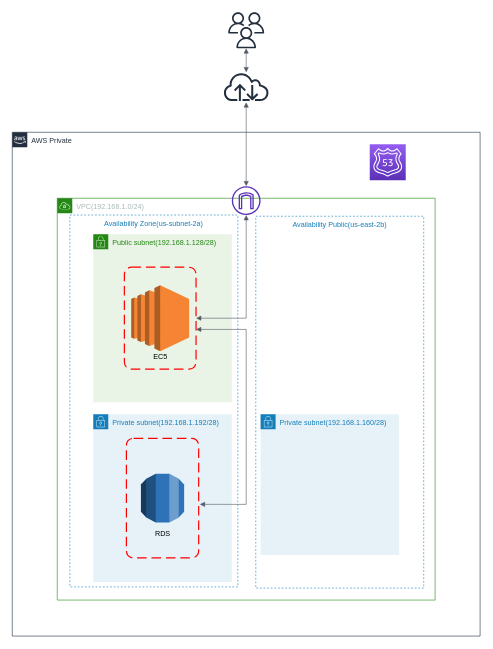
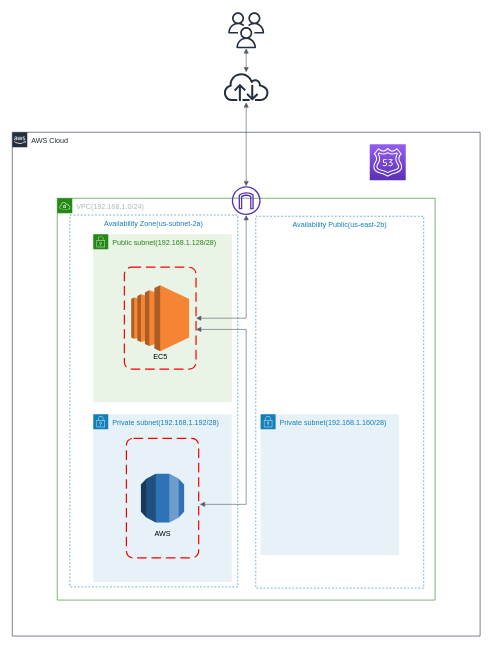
(52, 141) -> (48, 141)
(163, 534) -> (163, 534)
